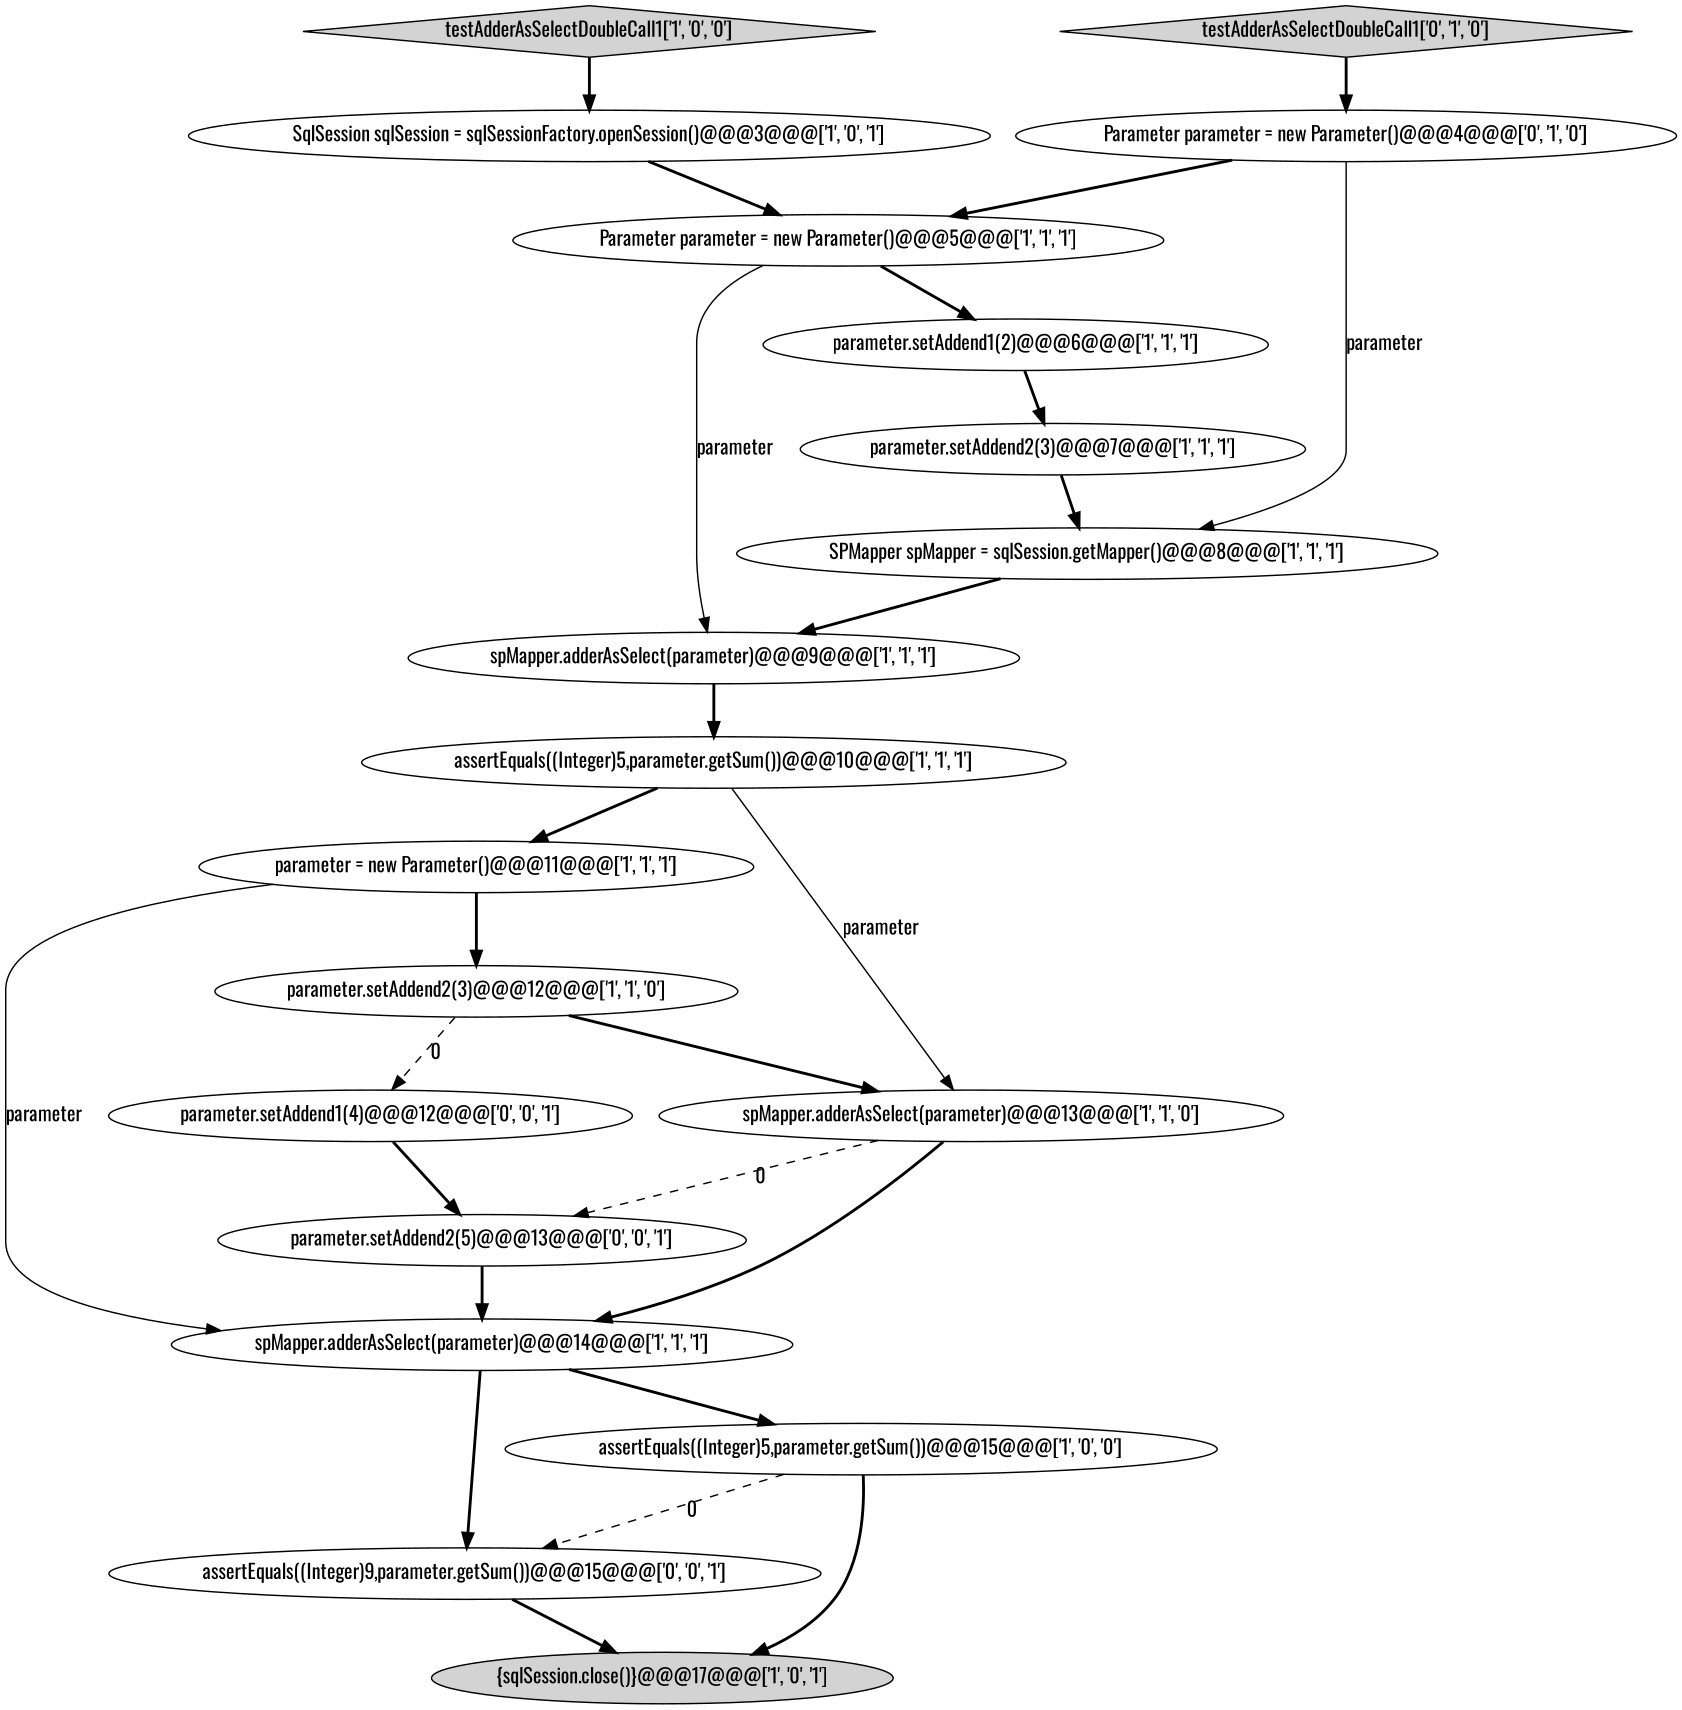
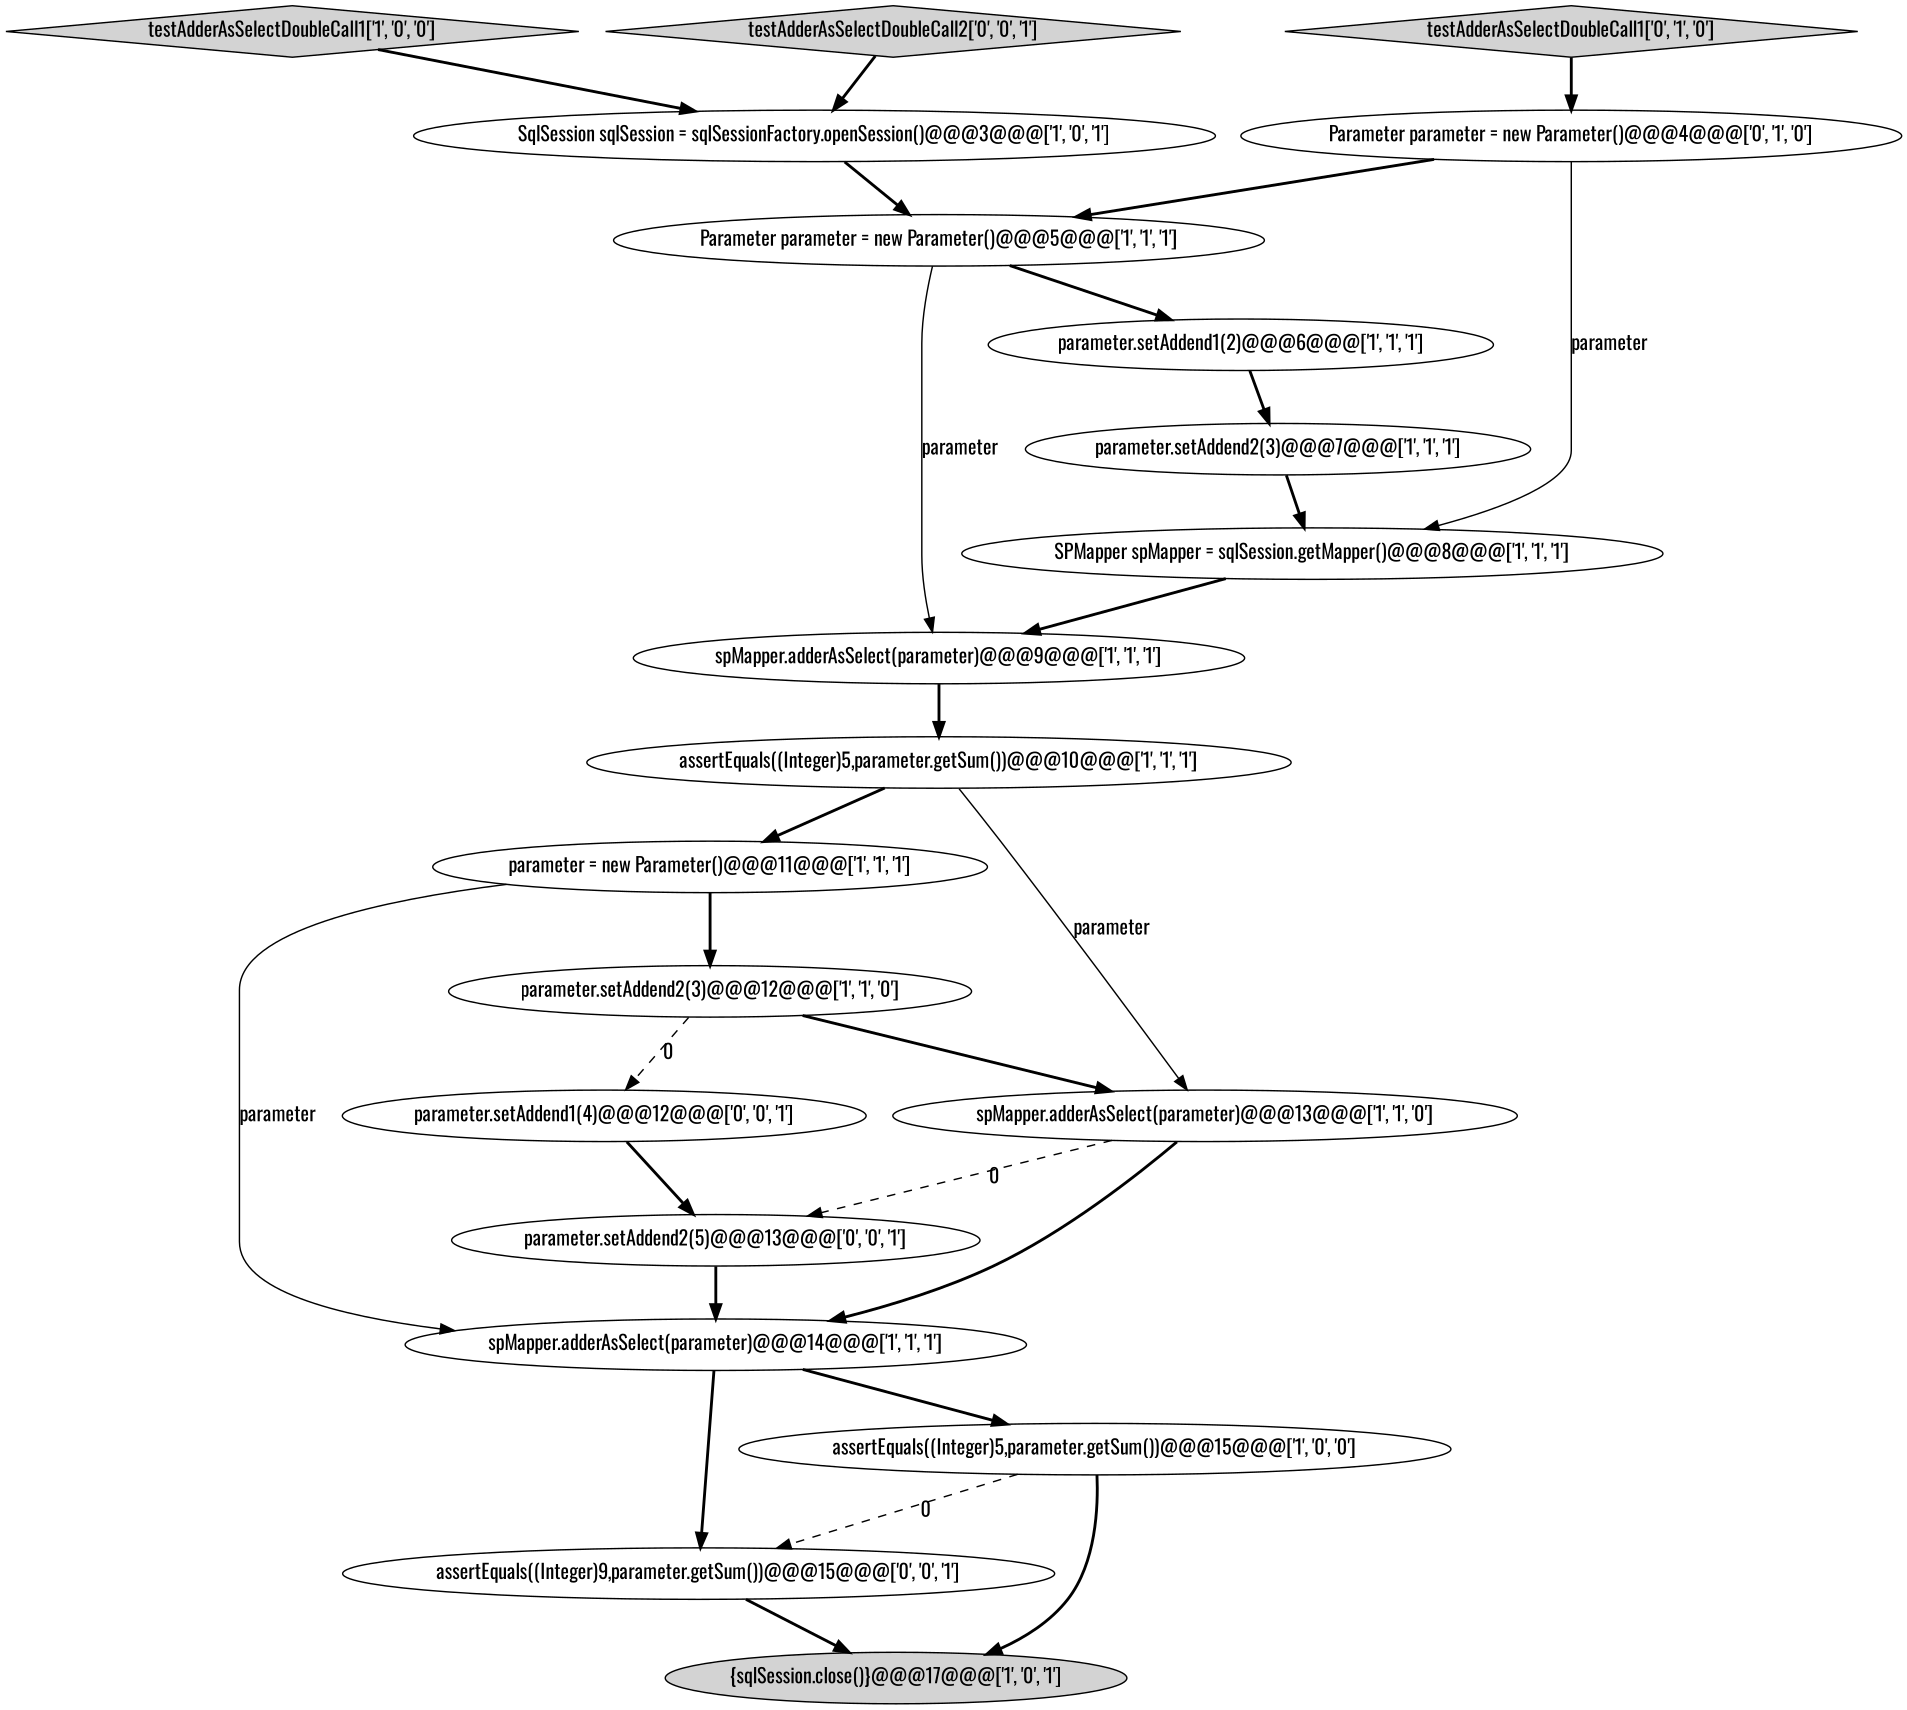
none -> (893, 31)
